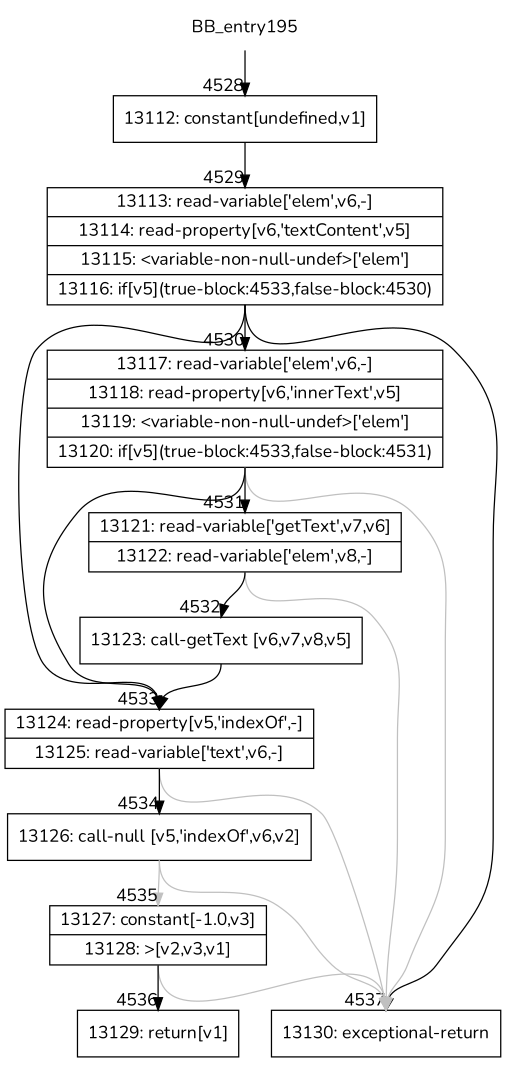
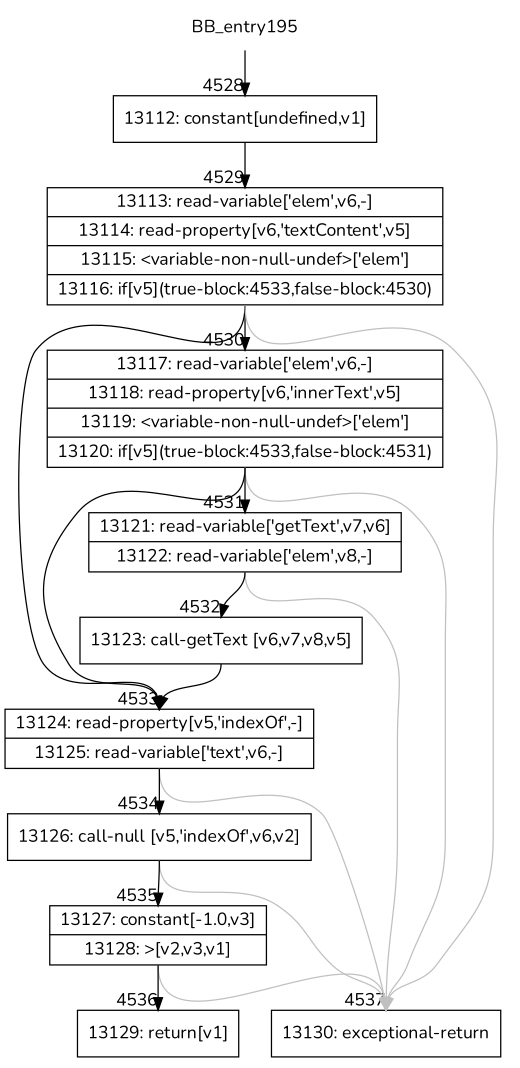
(493, 569) -> (493, 569)
(159, 885) -> (159, 885)
